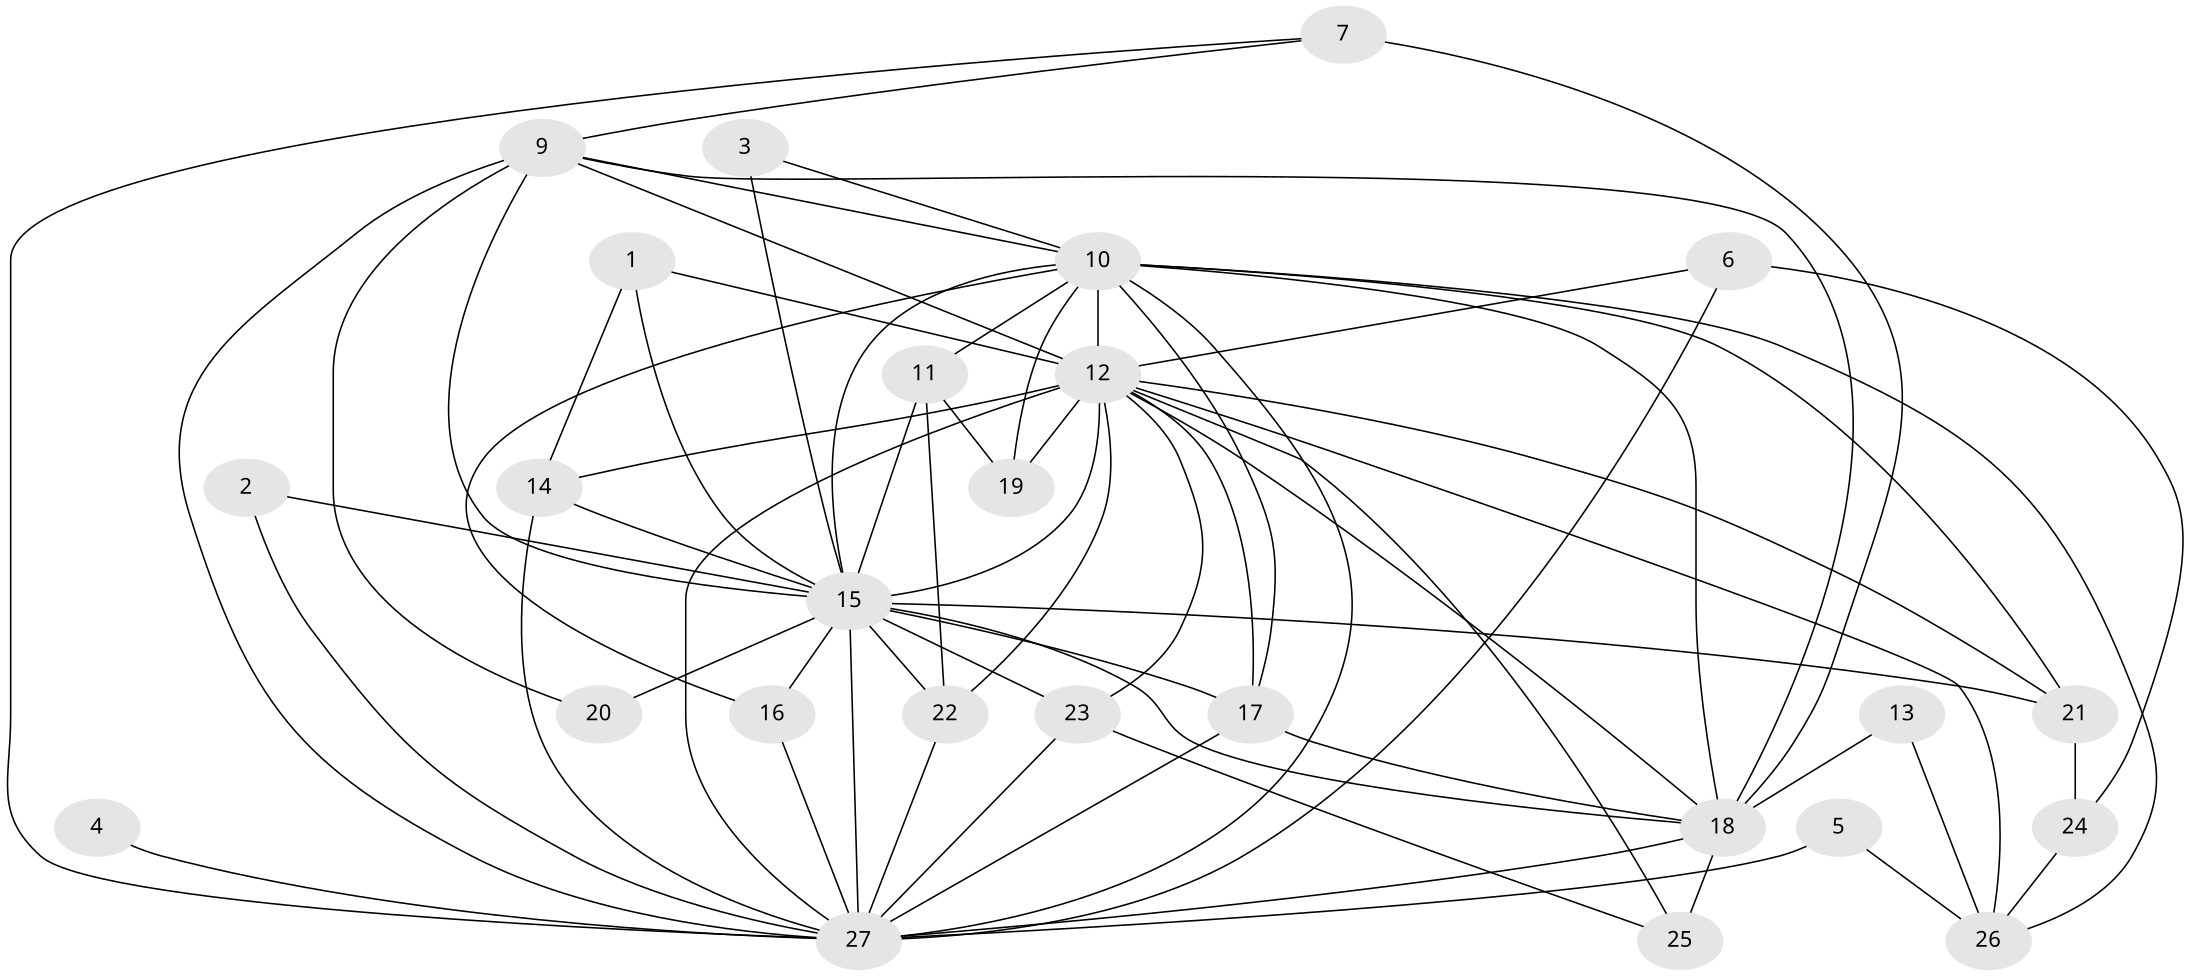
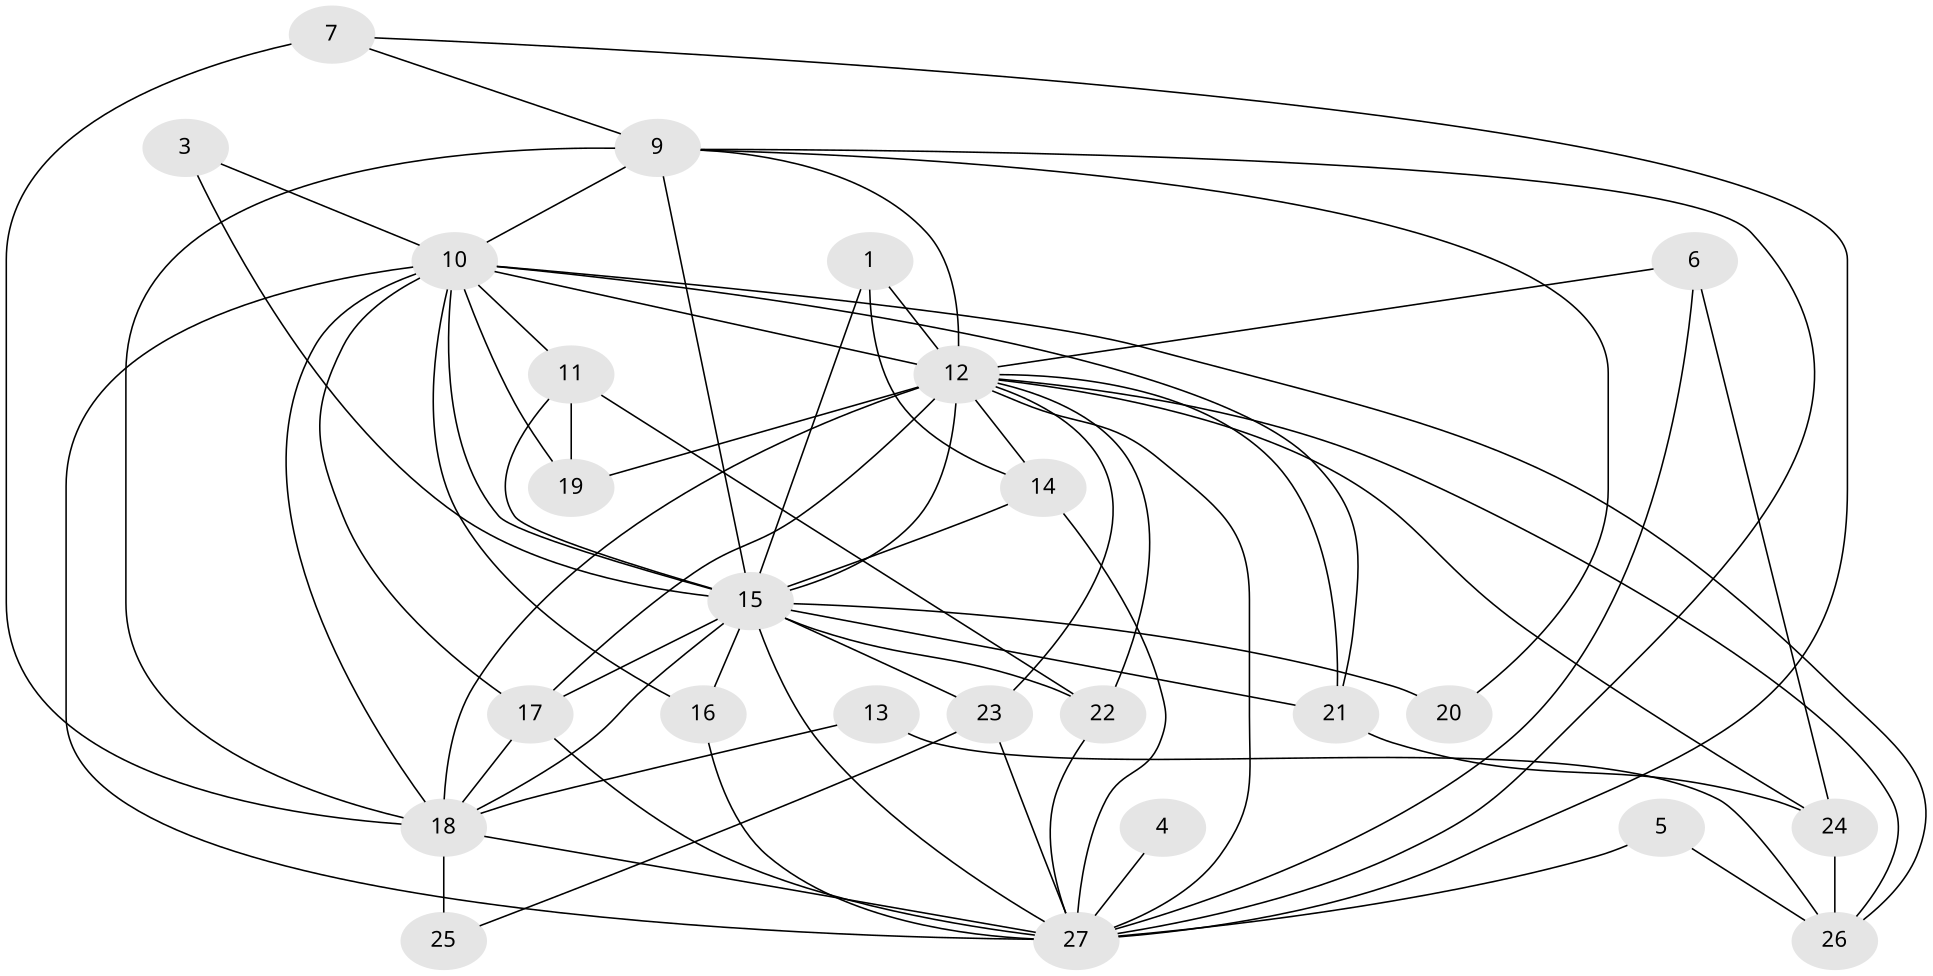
(247, 488) -> none
(1435, 585) -> (1425, 541)
